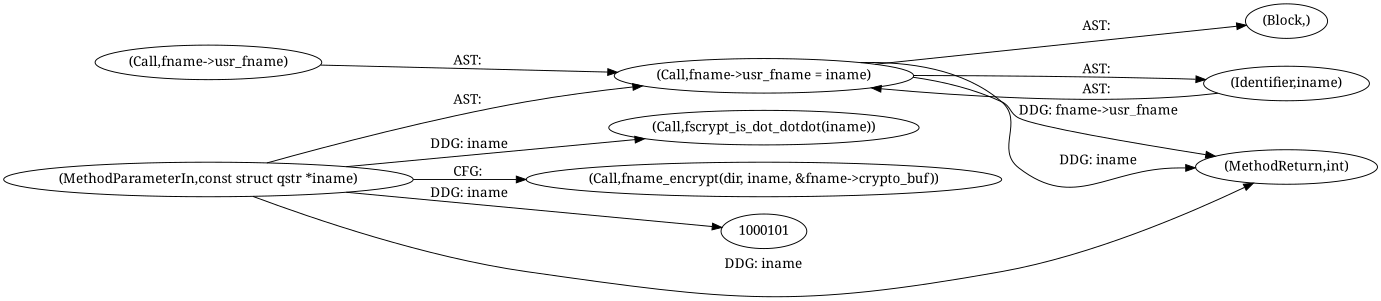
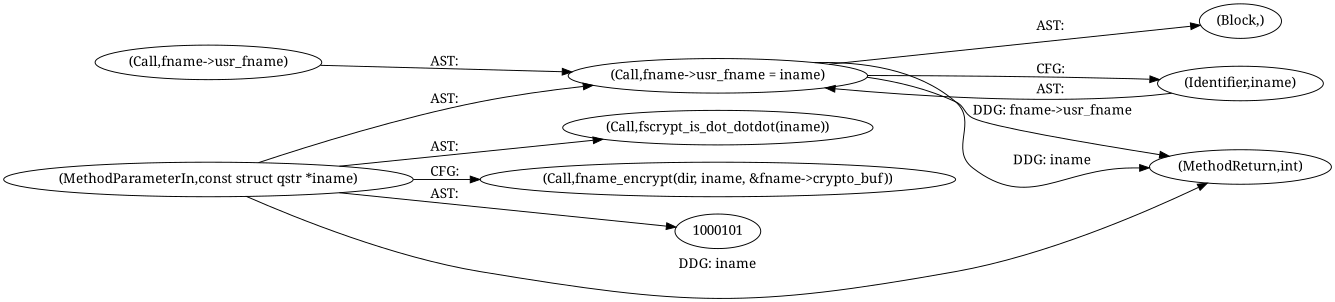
(1098, 70) -> (1052, 70)
(470, 144) -> (447, 147)
(470, 193) -> (447, 194)
